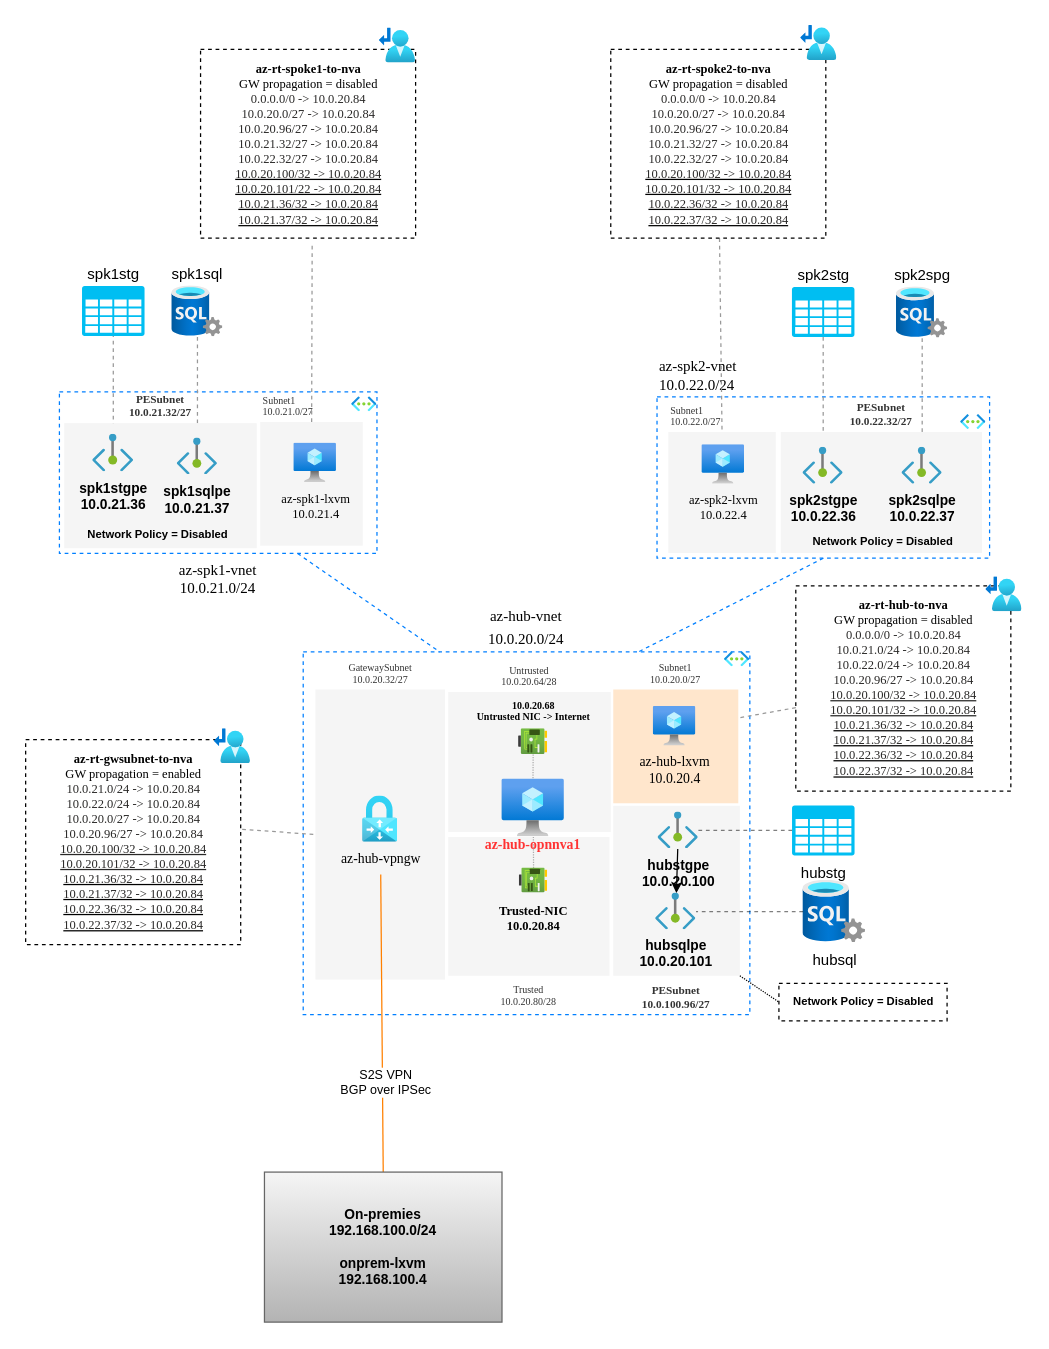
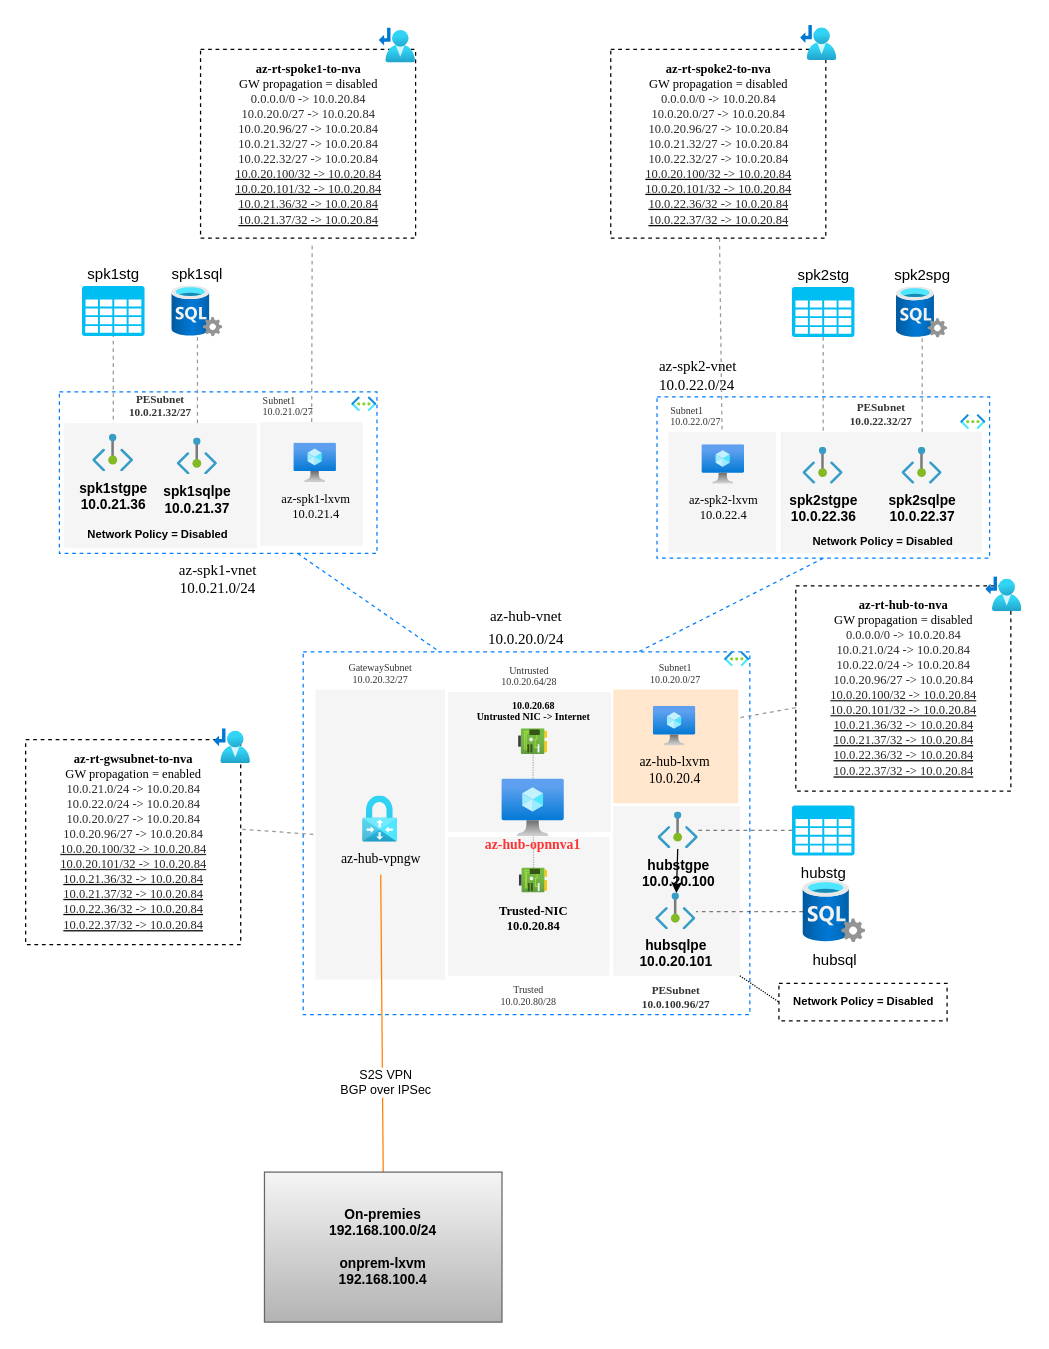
(309, 144) -> (309, 144)
